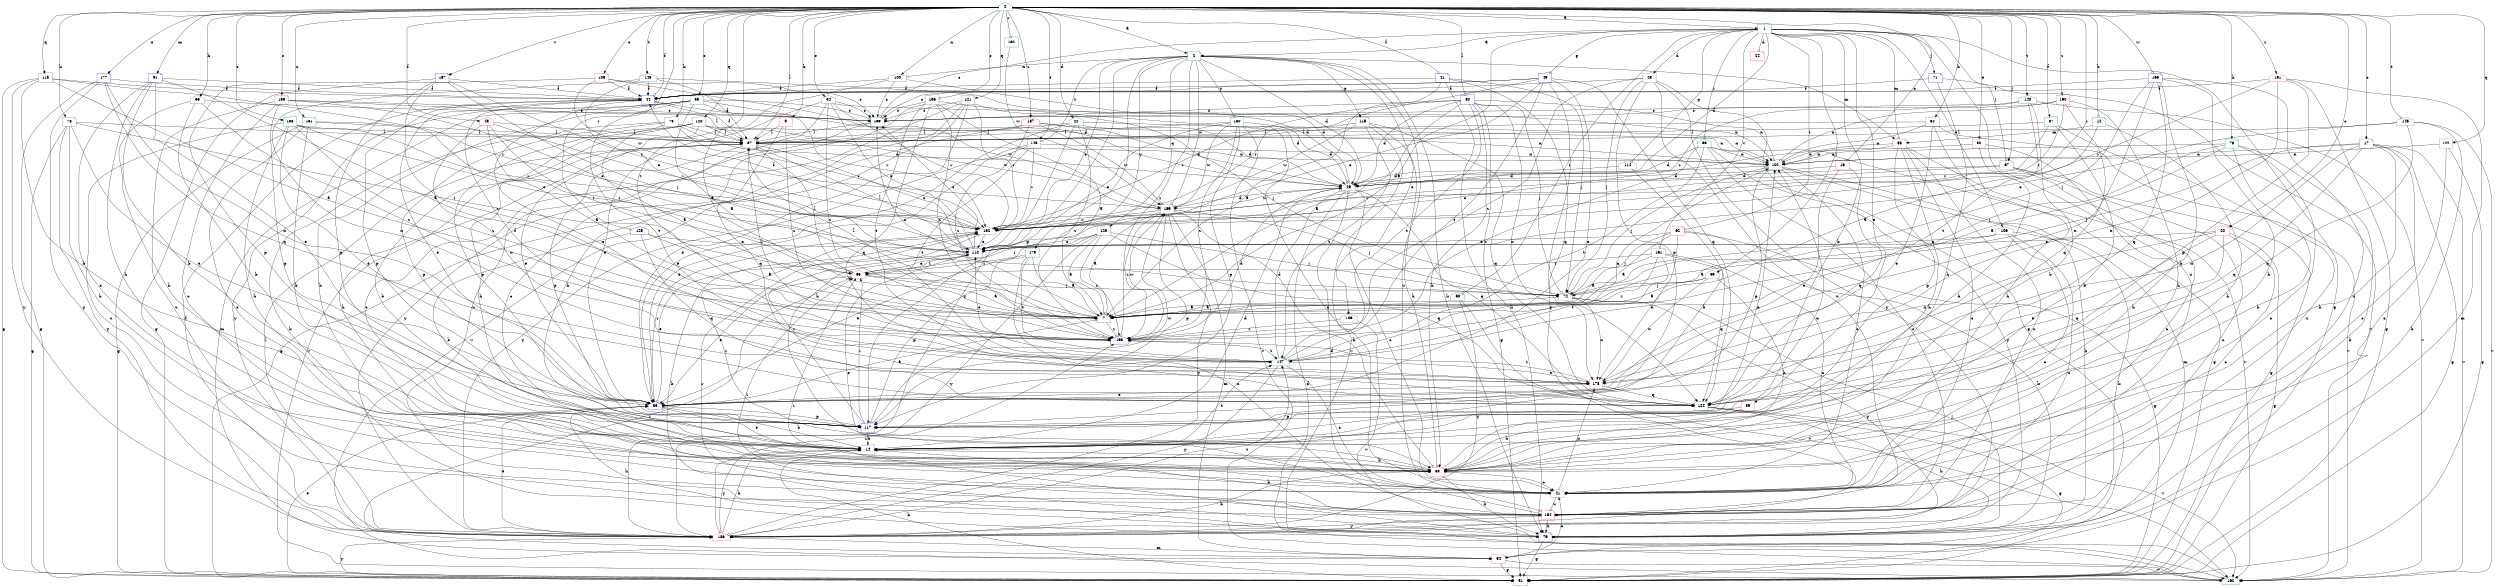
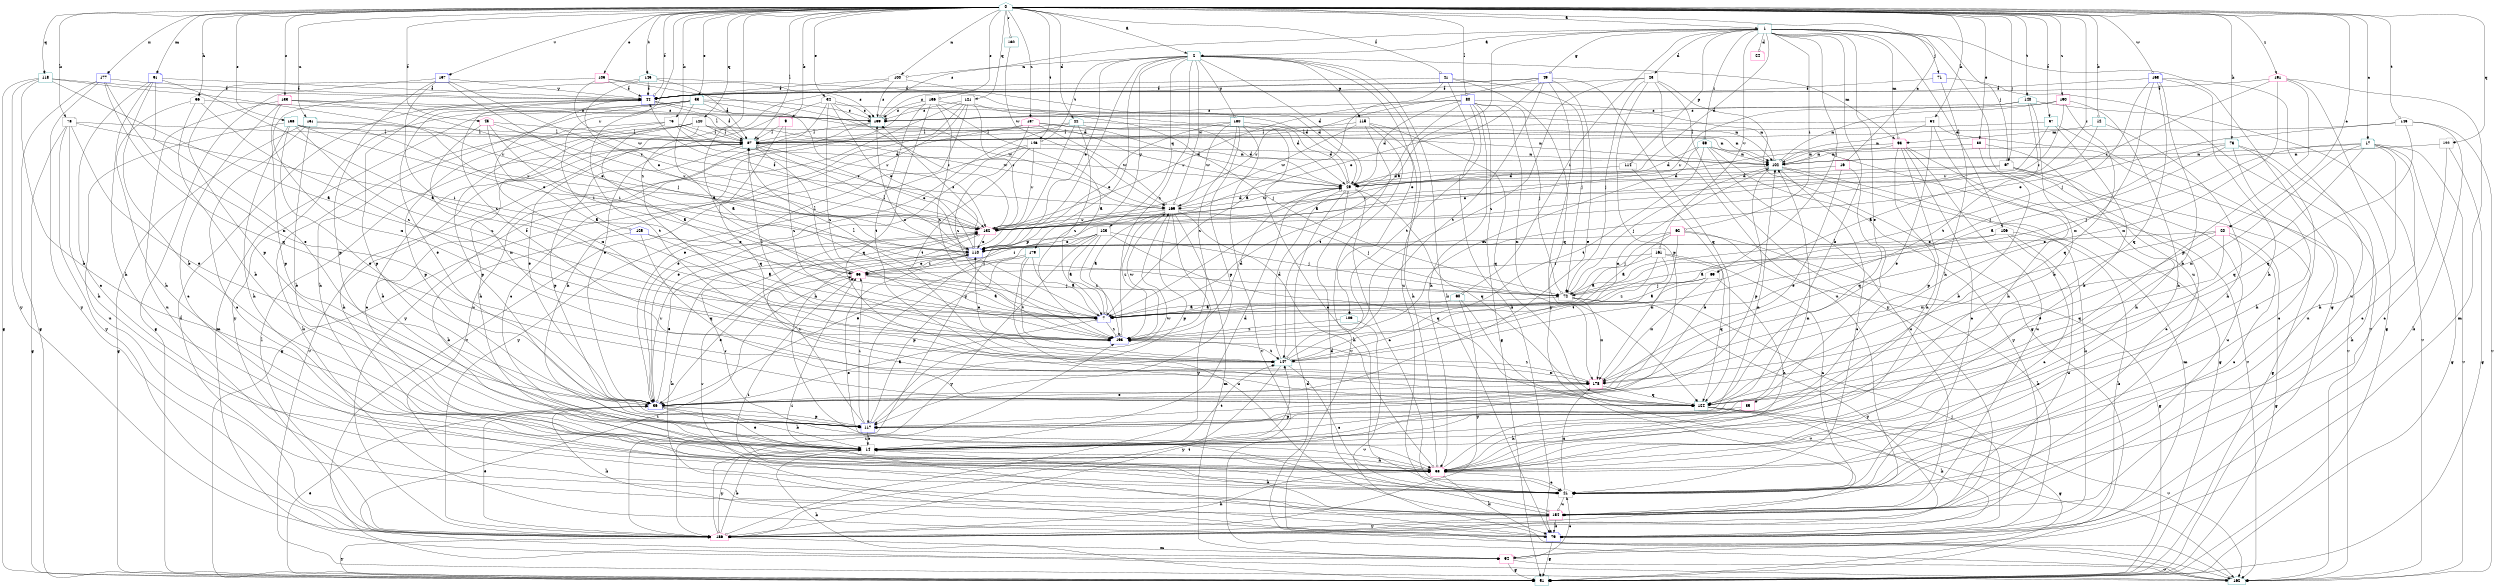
(558, 89) -> (559, 89)
(1104, 231) -> (1104, 231)
